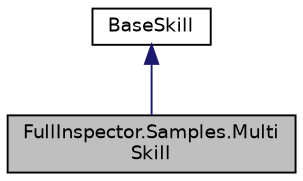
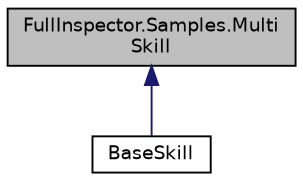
(152, 90) -> (152, 111)
